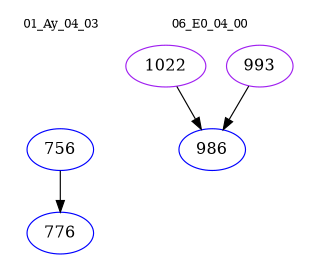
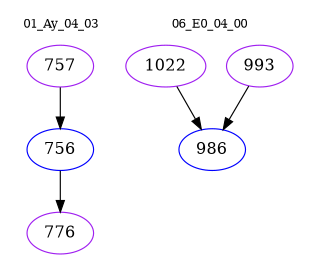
none -> (60, 66)
(60, 233) -> (60, 233)
